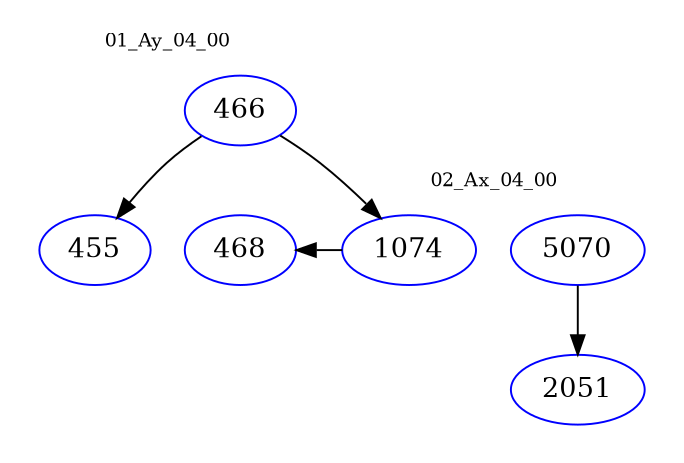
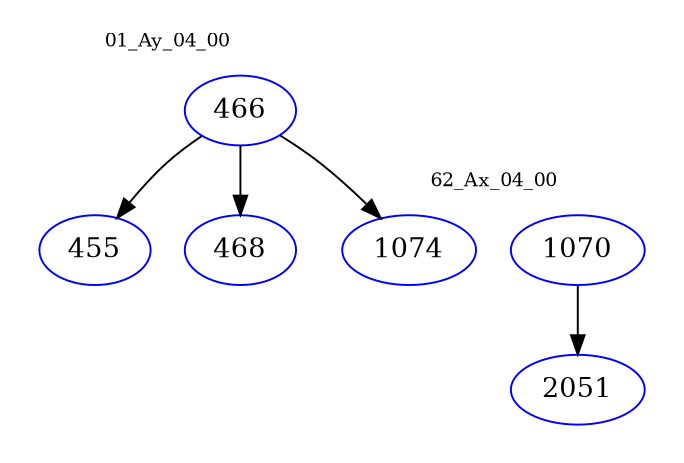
(494, 181) -> (494, 181)
(329, 250) -> (240, 171)
(578, 250) -> (578, 250)
